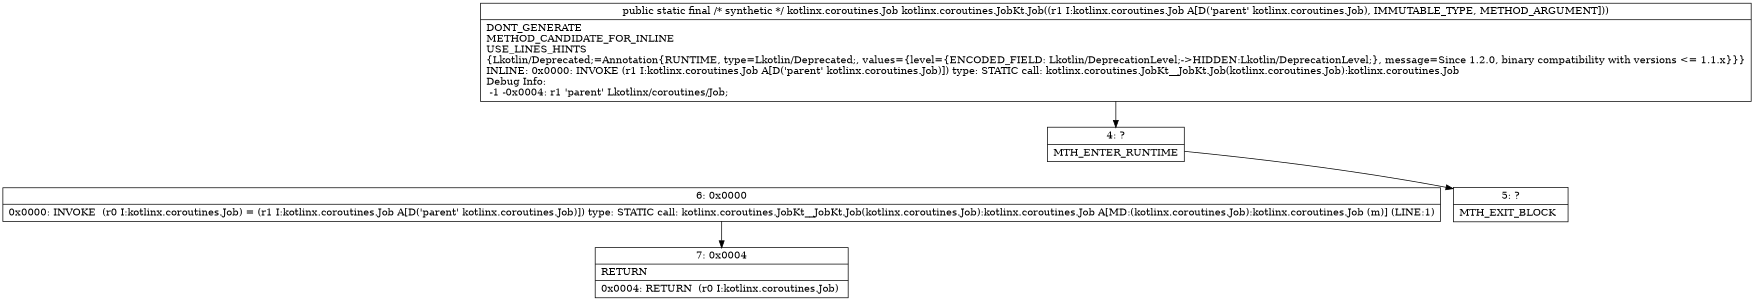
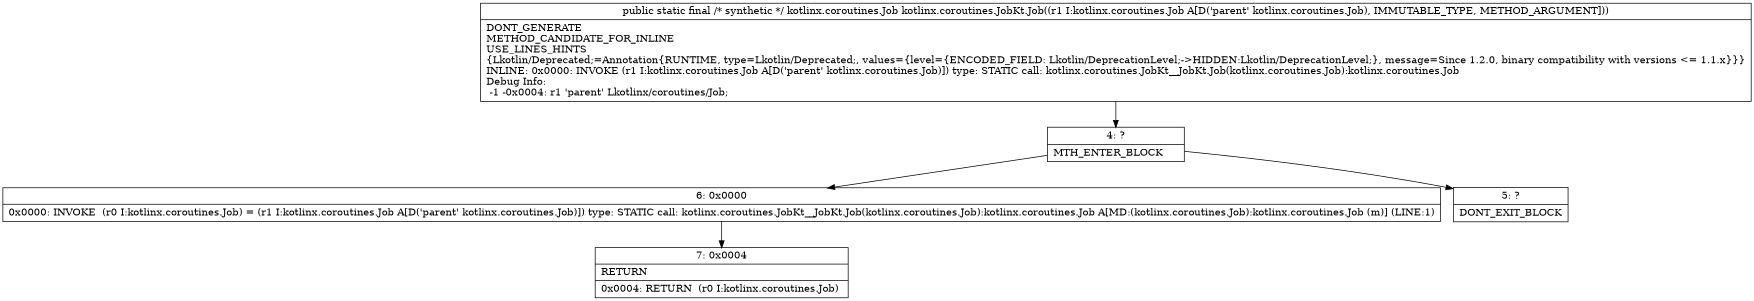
(1116, 153) -> (1108, 153)
none -> (941, 171)
(1508, 213) -> (1511, 213)
